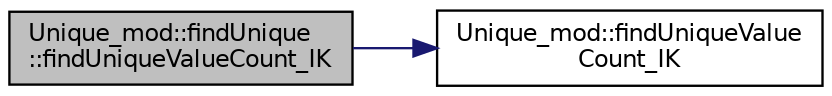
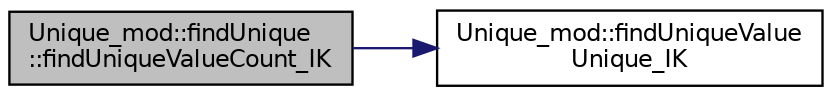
(630, 48) -> (630, 48)
